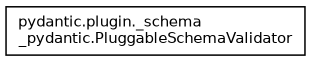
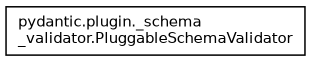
(156, 31) -> (156, 31)
